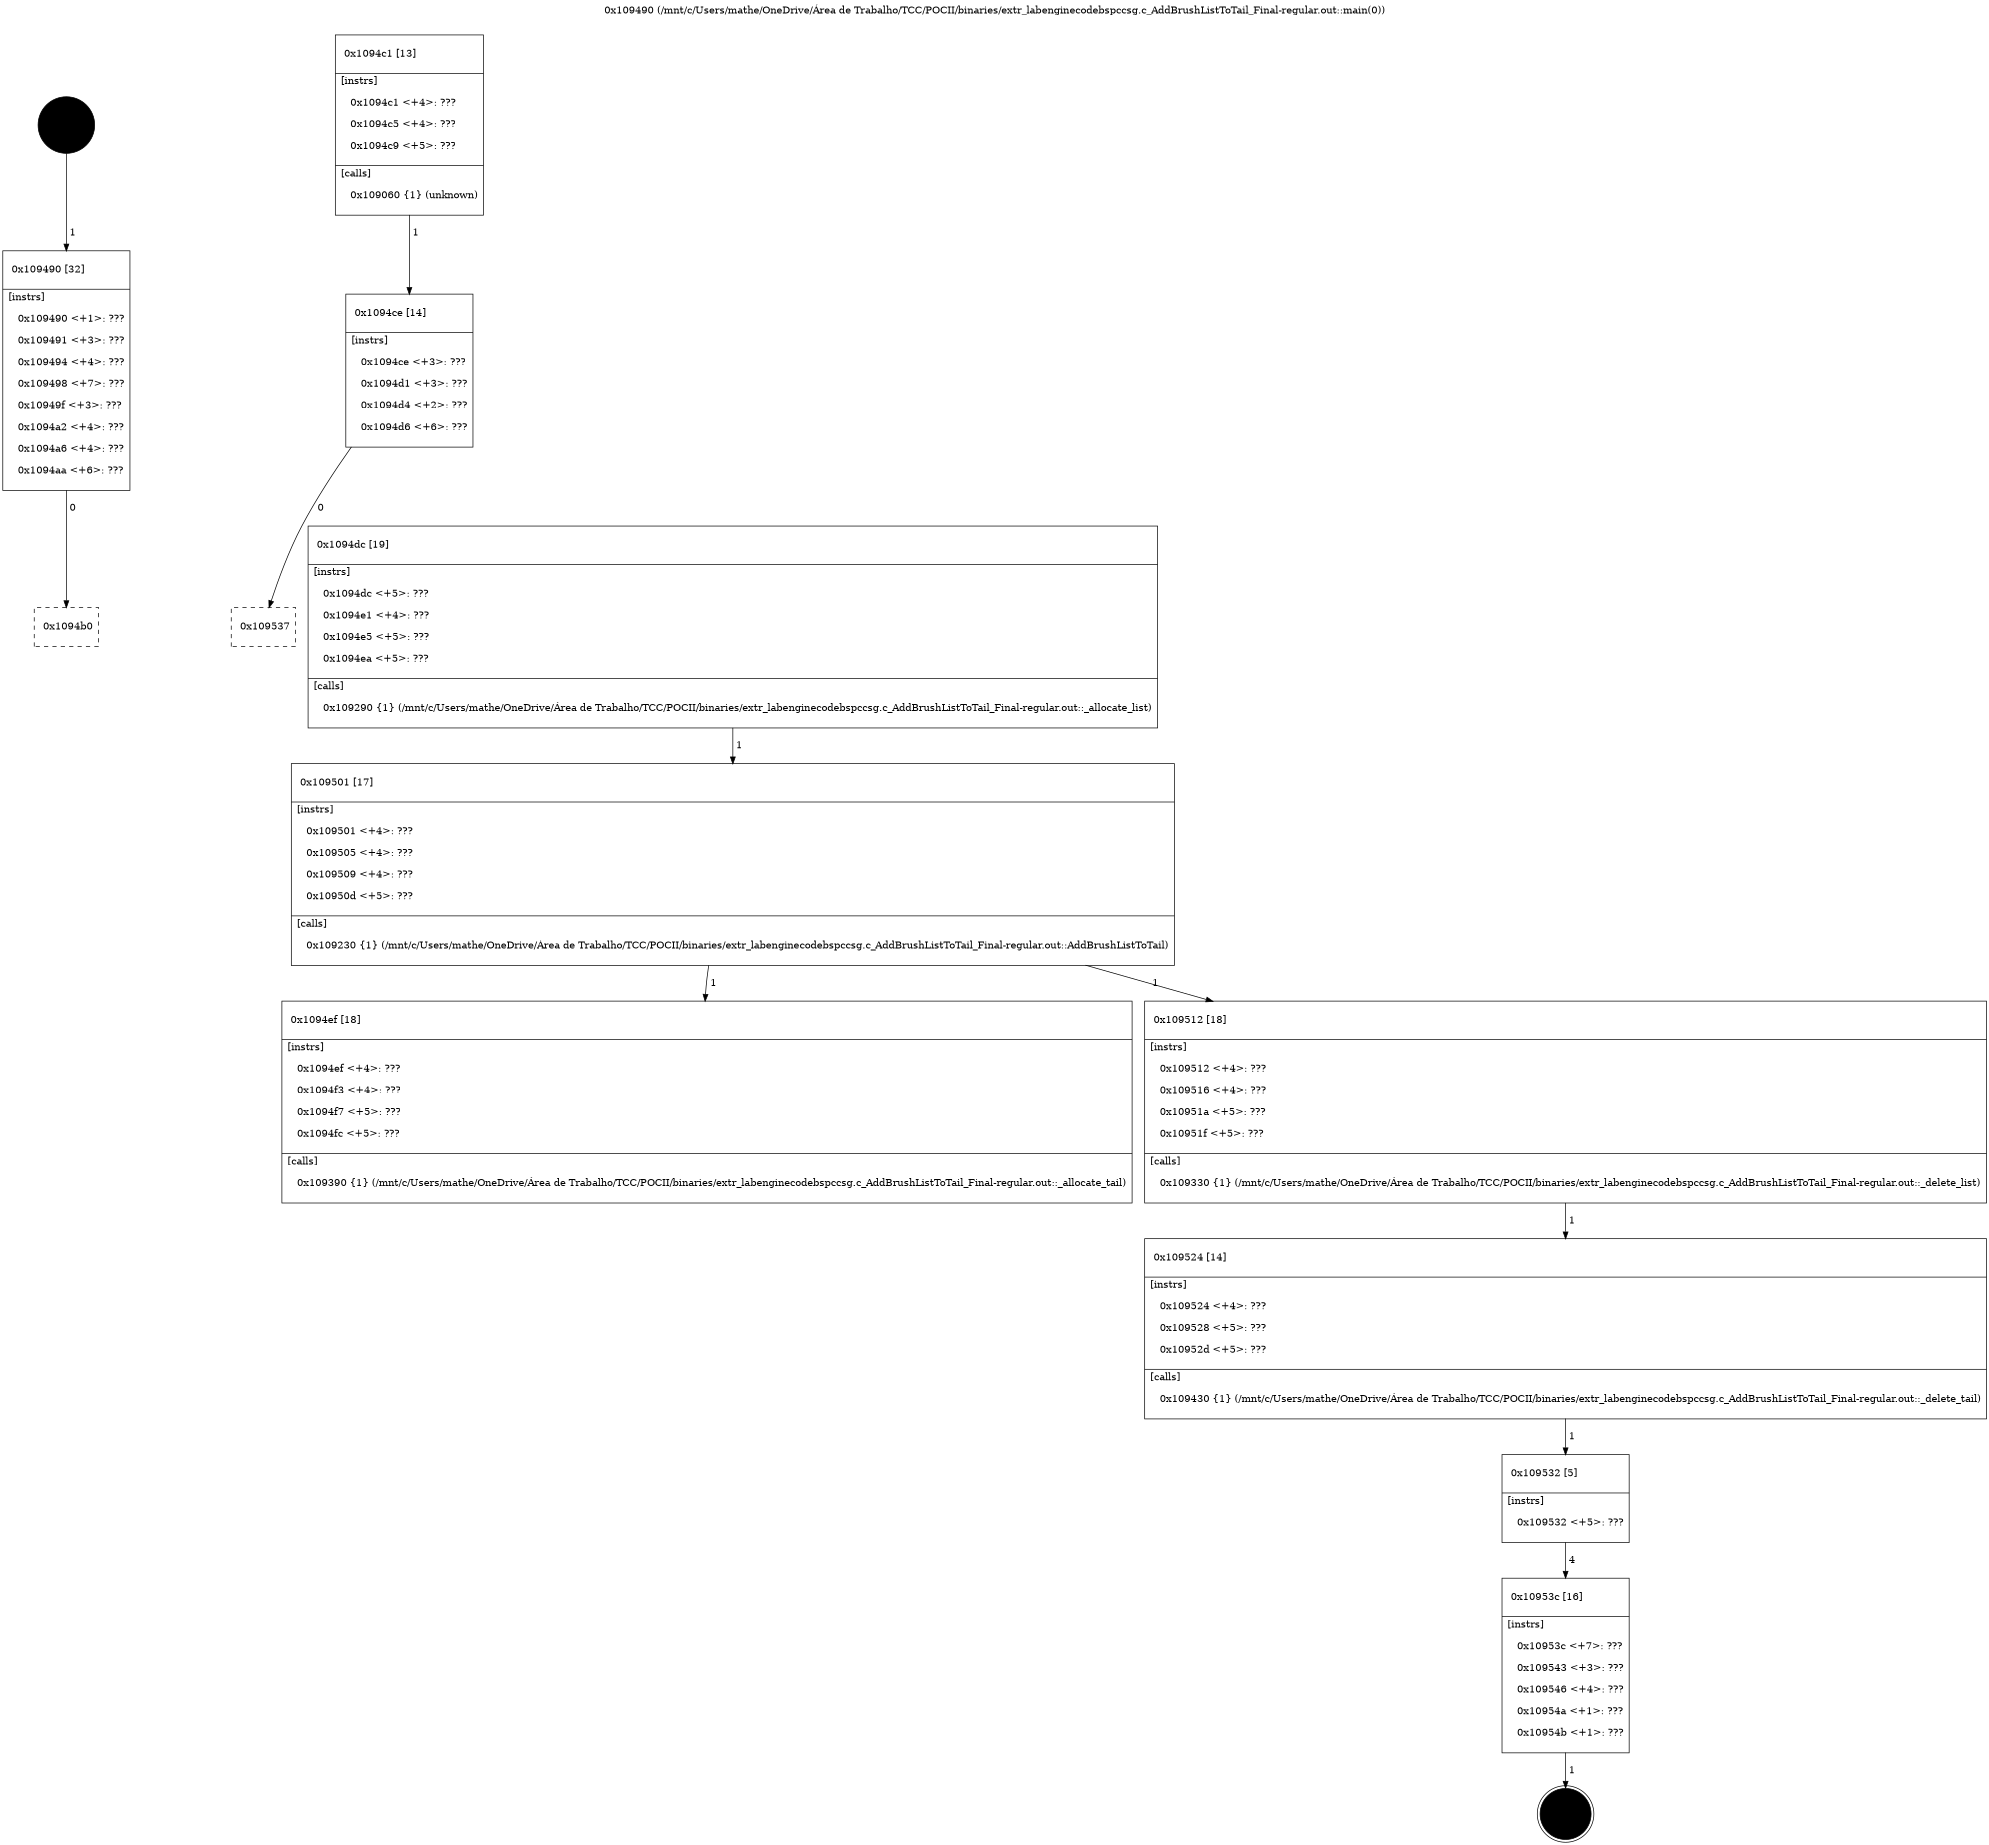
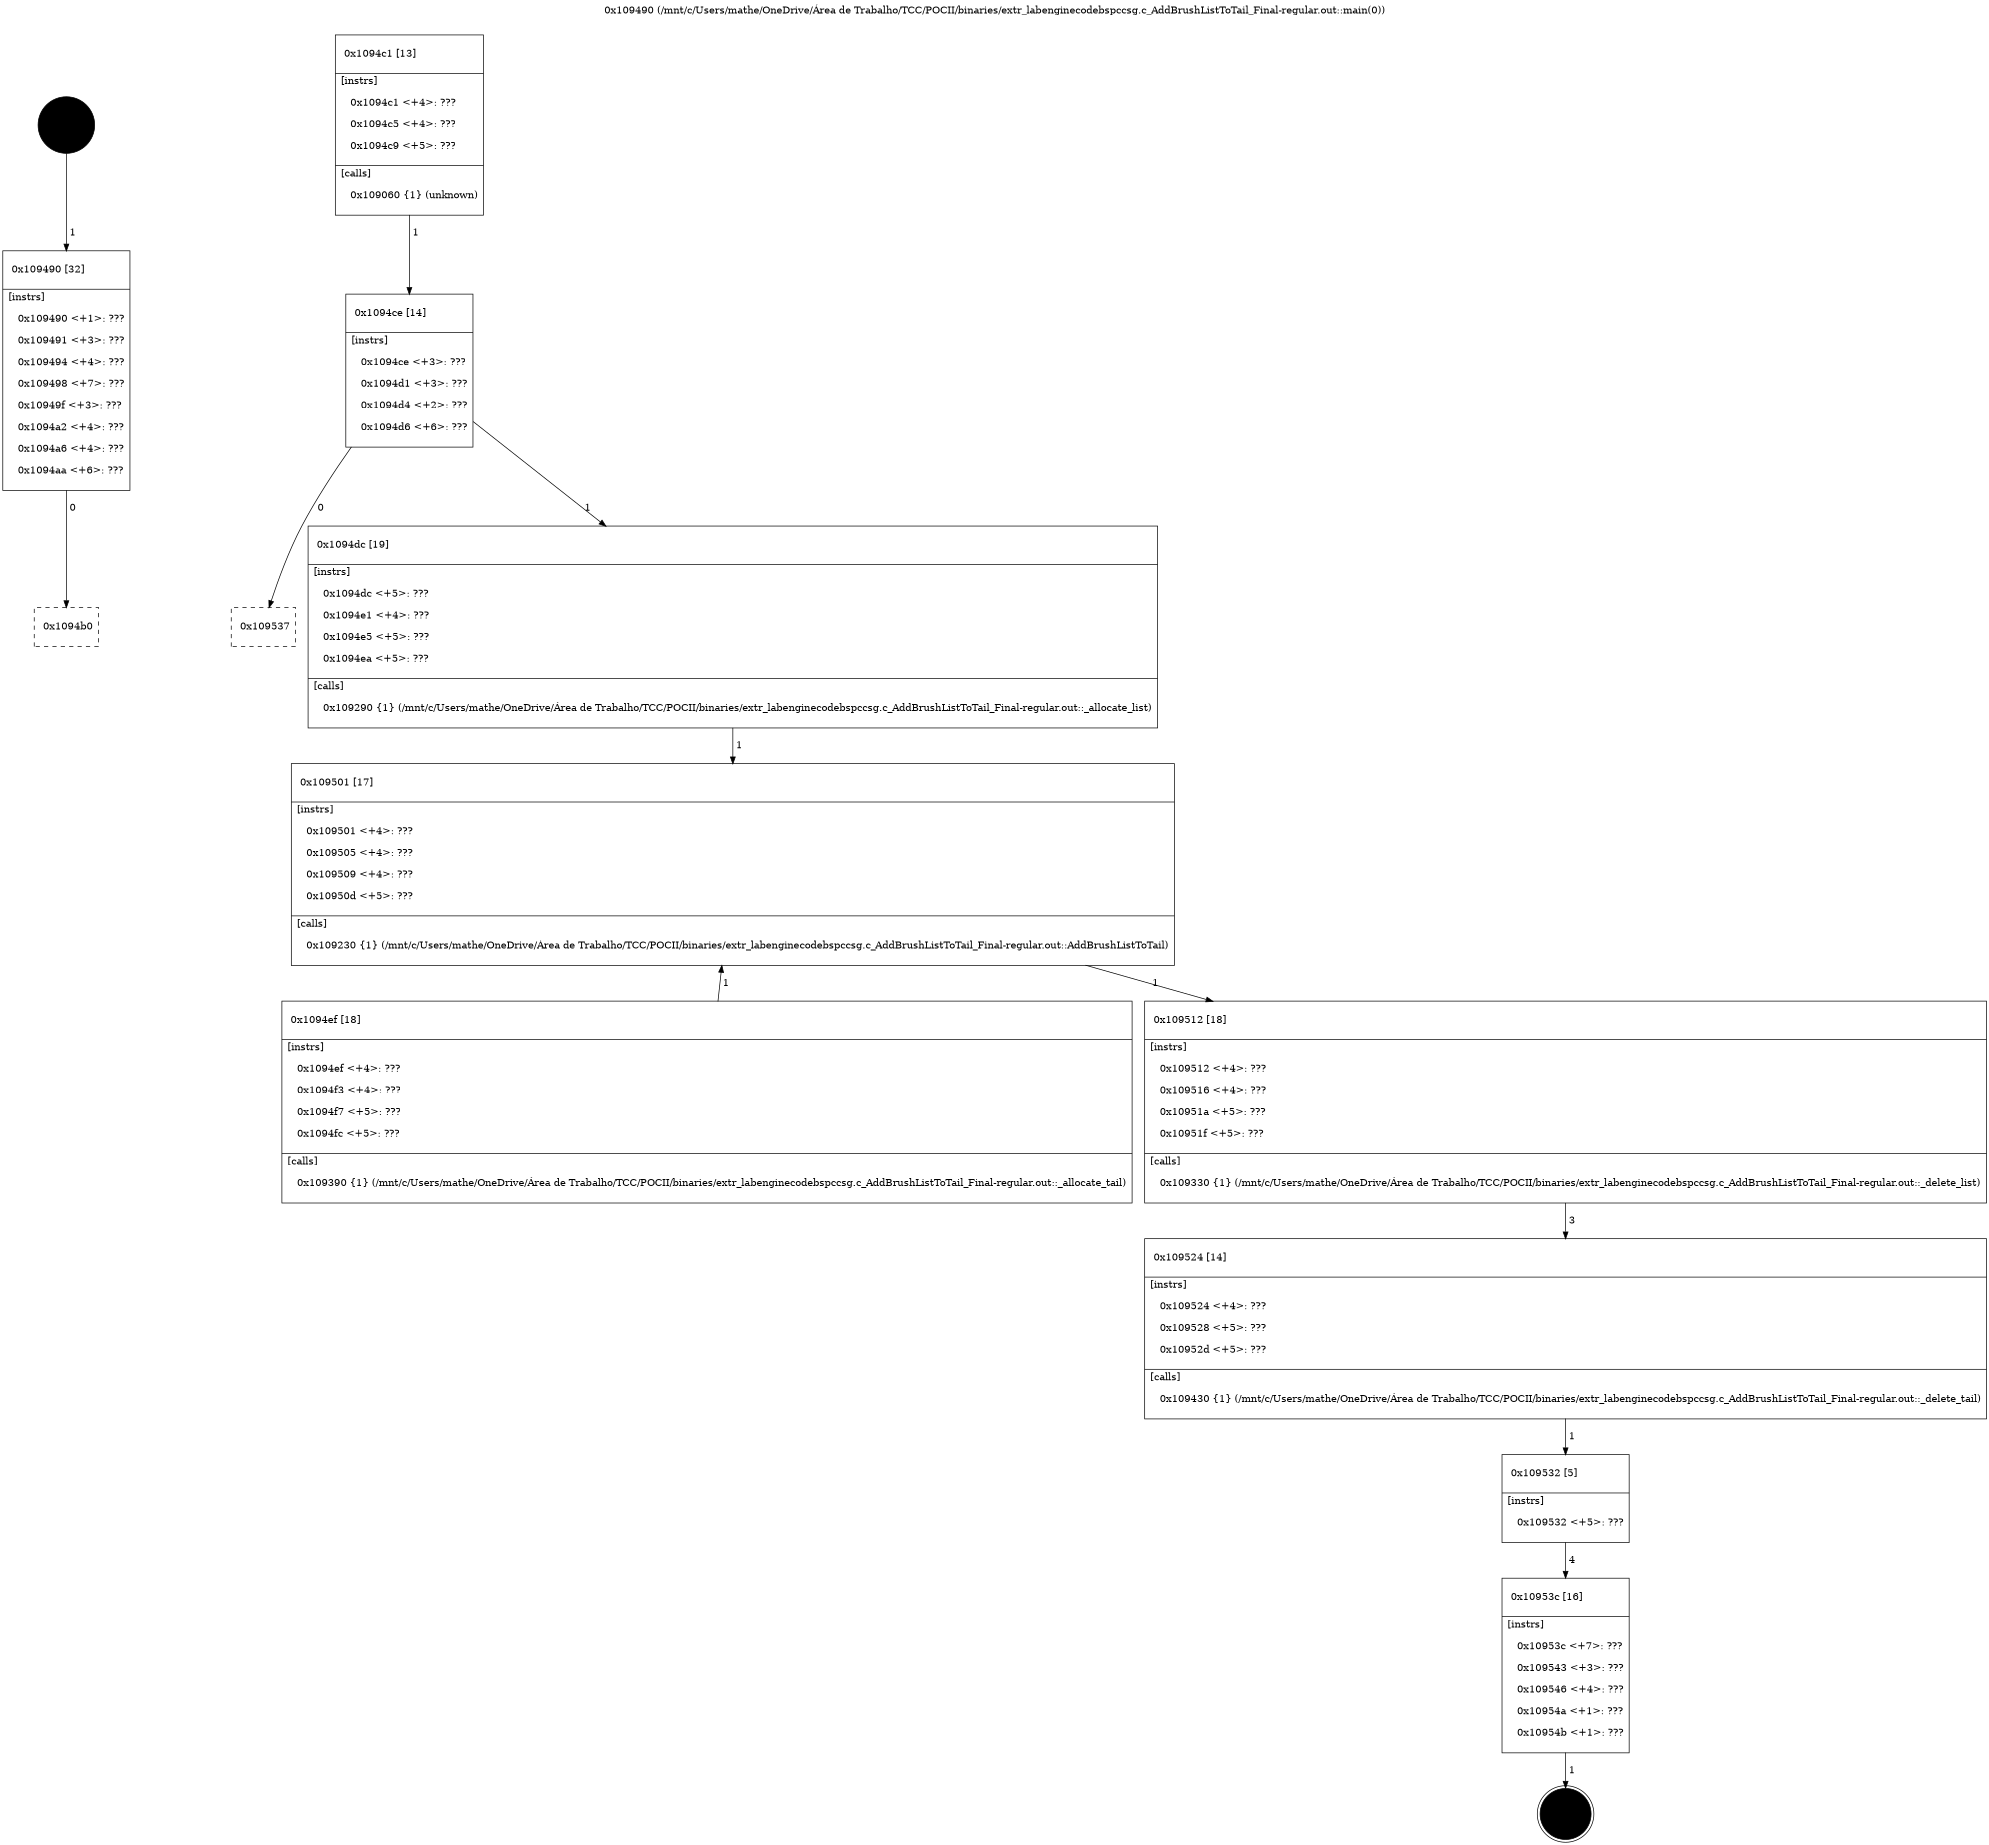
none -> (537, 472)
(707, 980) -> (720, 987)
(1570, 1221) -> (1570, 1221)
